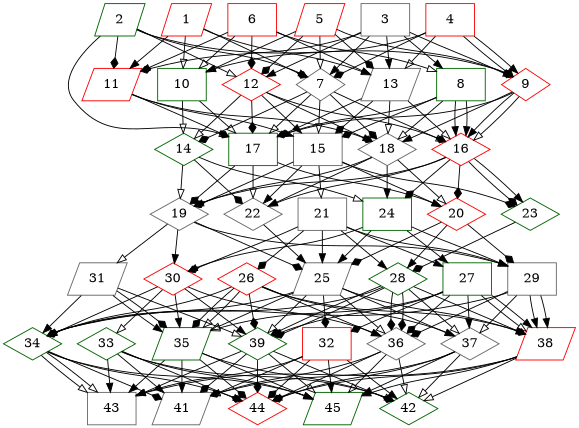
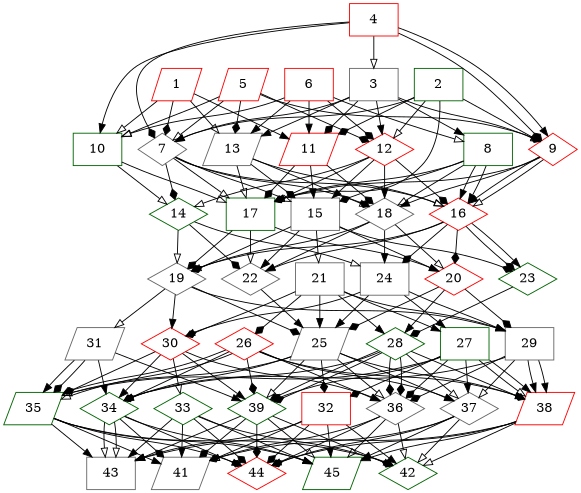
(120, 20) -> (439, 85)
(426, 46) -> (374, 48)
(387, 214) -> (385, 279)
(193, 317) -> (174, 375)
